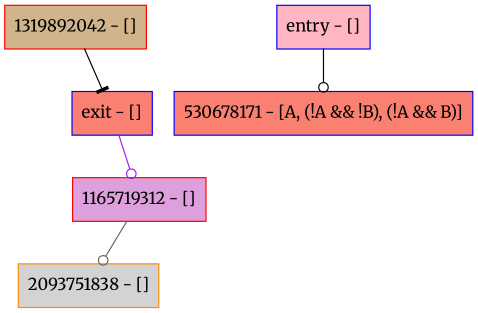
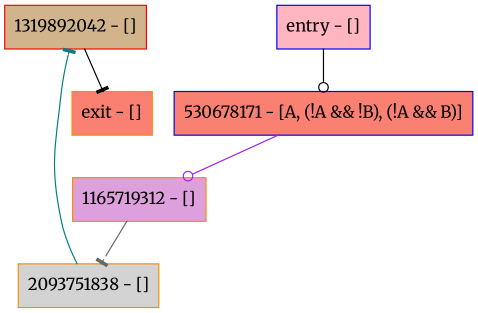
(112, 113) -> (112, 113)
(124, 152) -> (236, 154)
none -> (55, 161)
(139, 200) -> (139, 200)
(116, 239) -> (116, 239)
